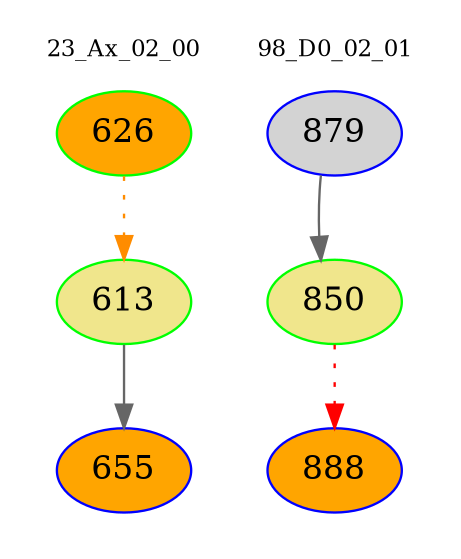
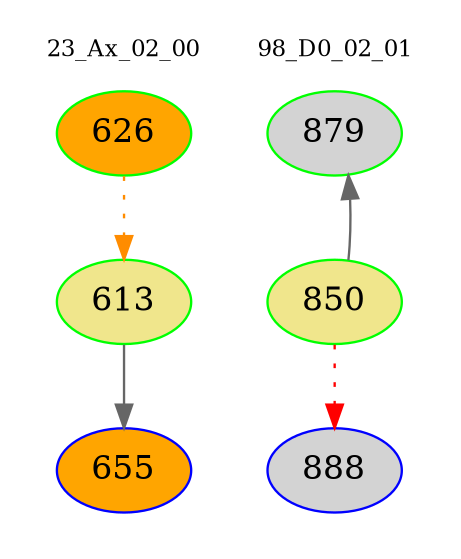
(335, 133) -> (335, 133)
(319, 206) -> (350, 230)
(335, 470) -> (335, 470)
